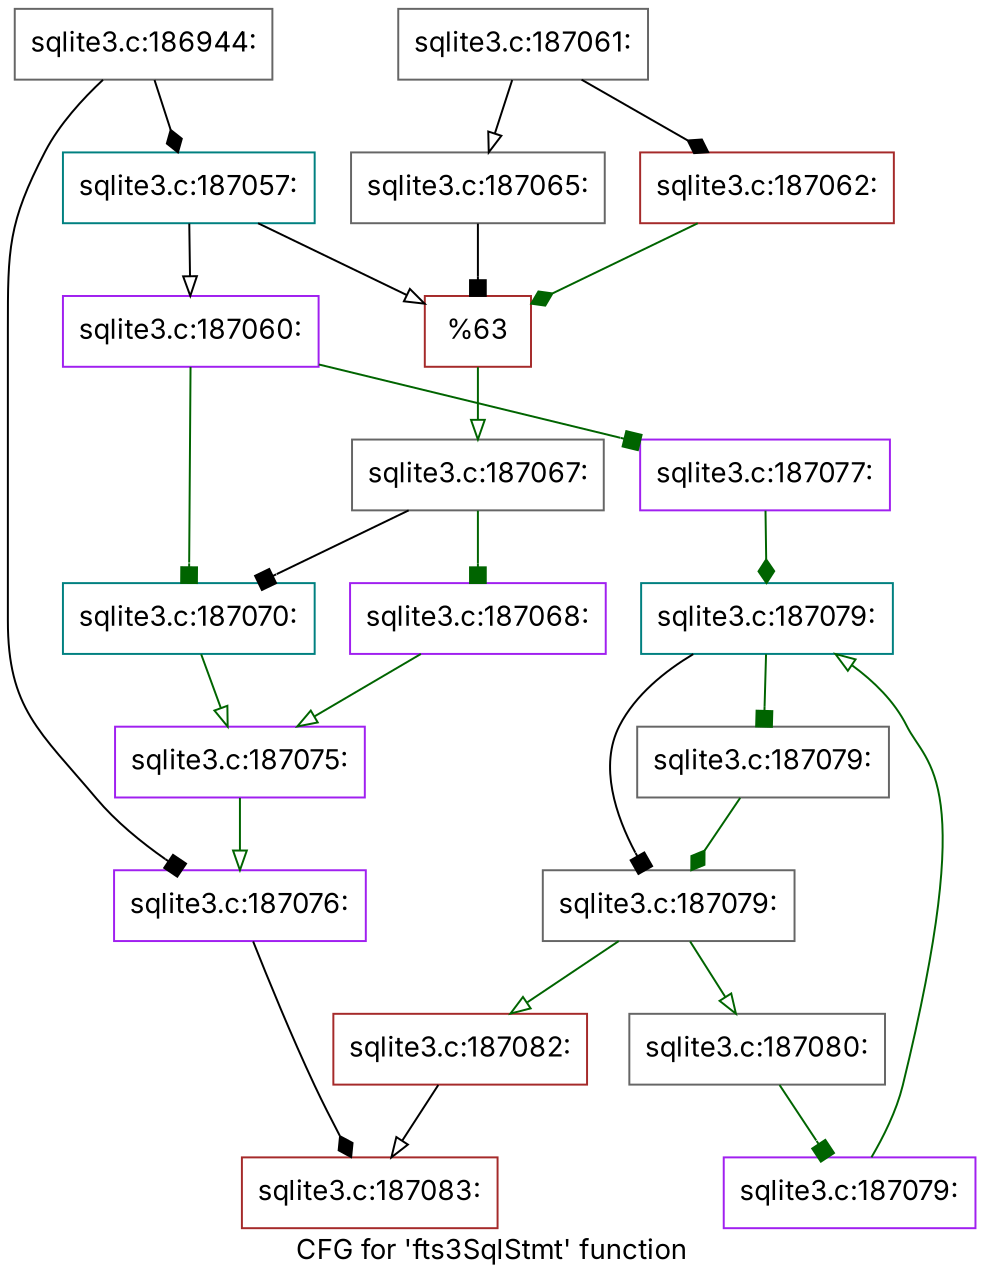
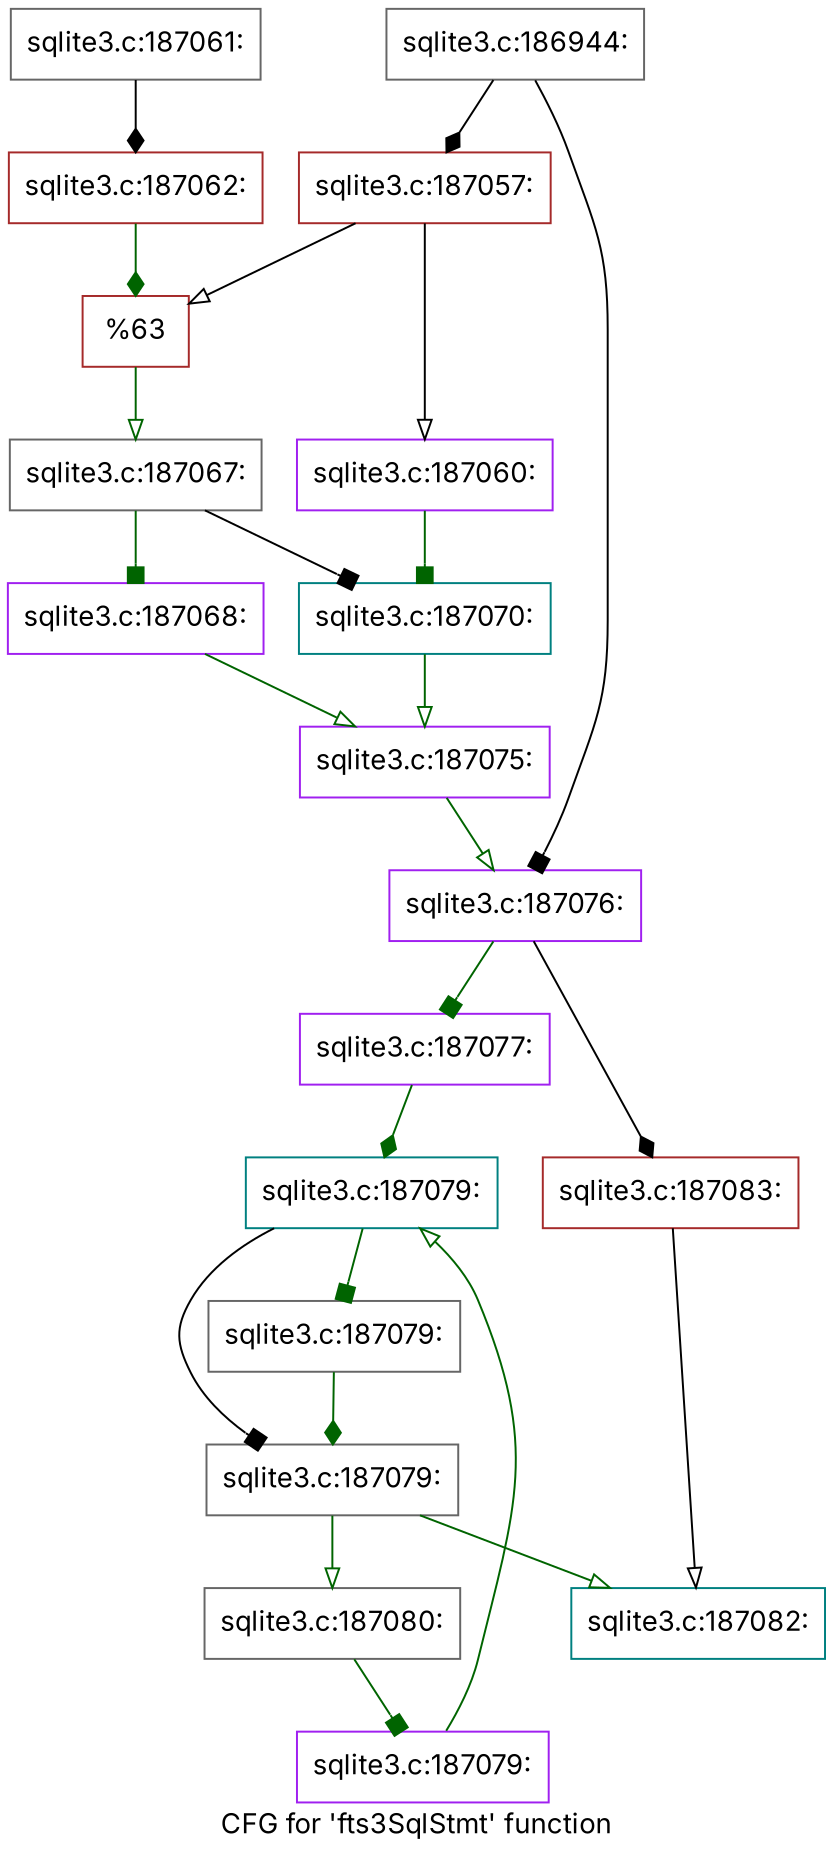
(189, 188) -> (425, 188)
(478, 188) -> none
(462, 399) -> (475, 969)
(460, 1049) -> (698, 1623)
(420, 1113) -> (684, 1398)
